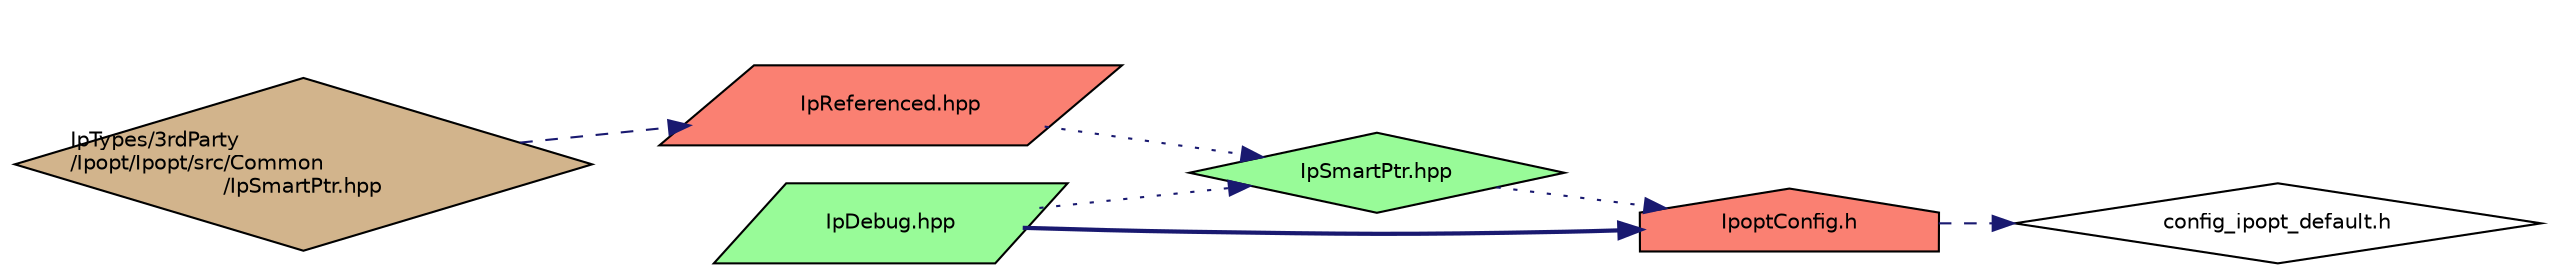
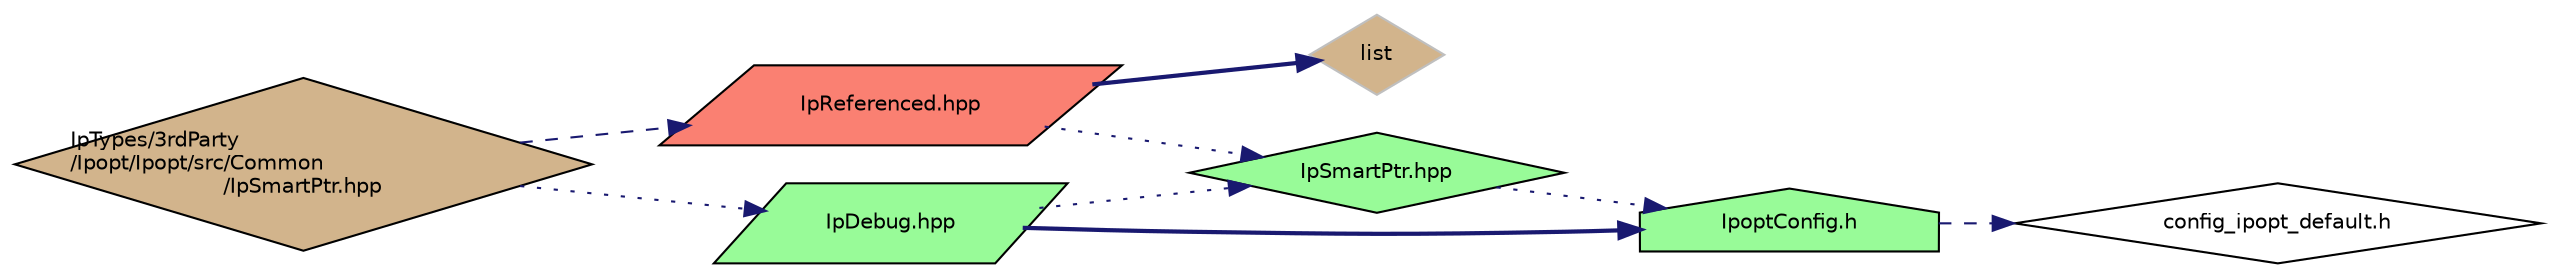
none -> (1377, 55)
none -> (632, 197)
(1789, 223) -> (1789, 223)
